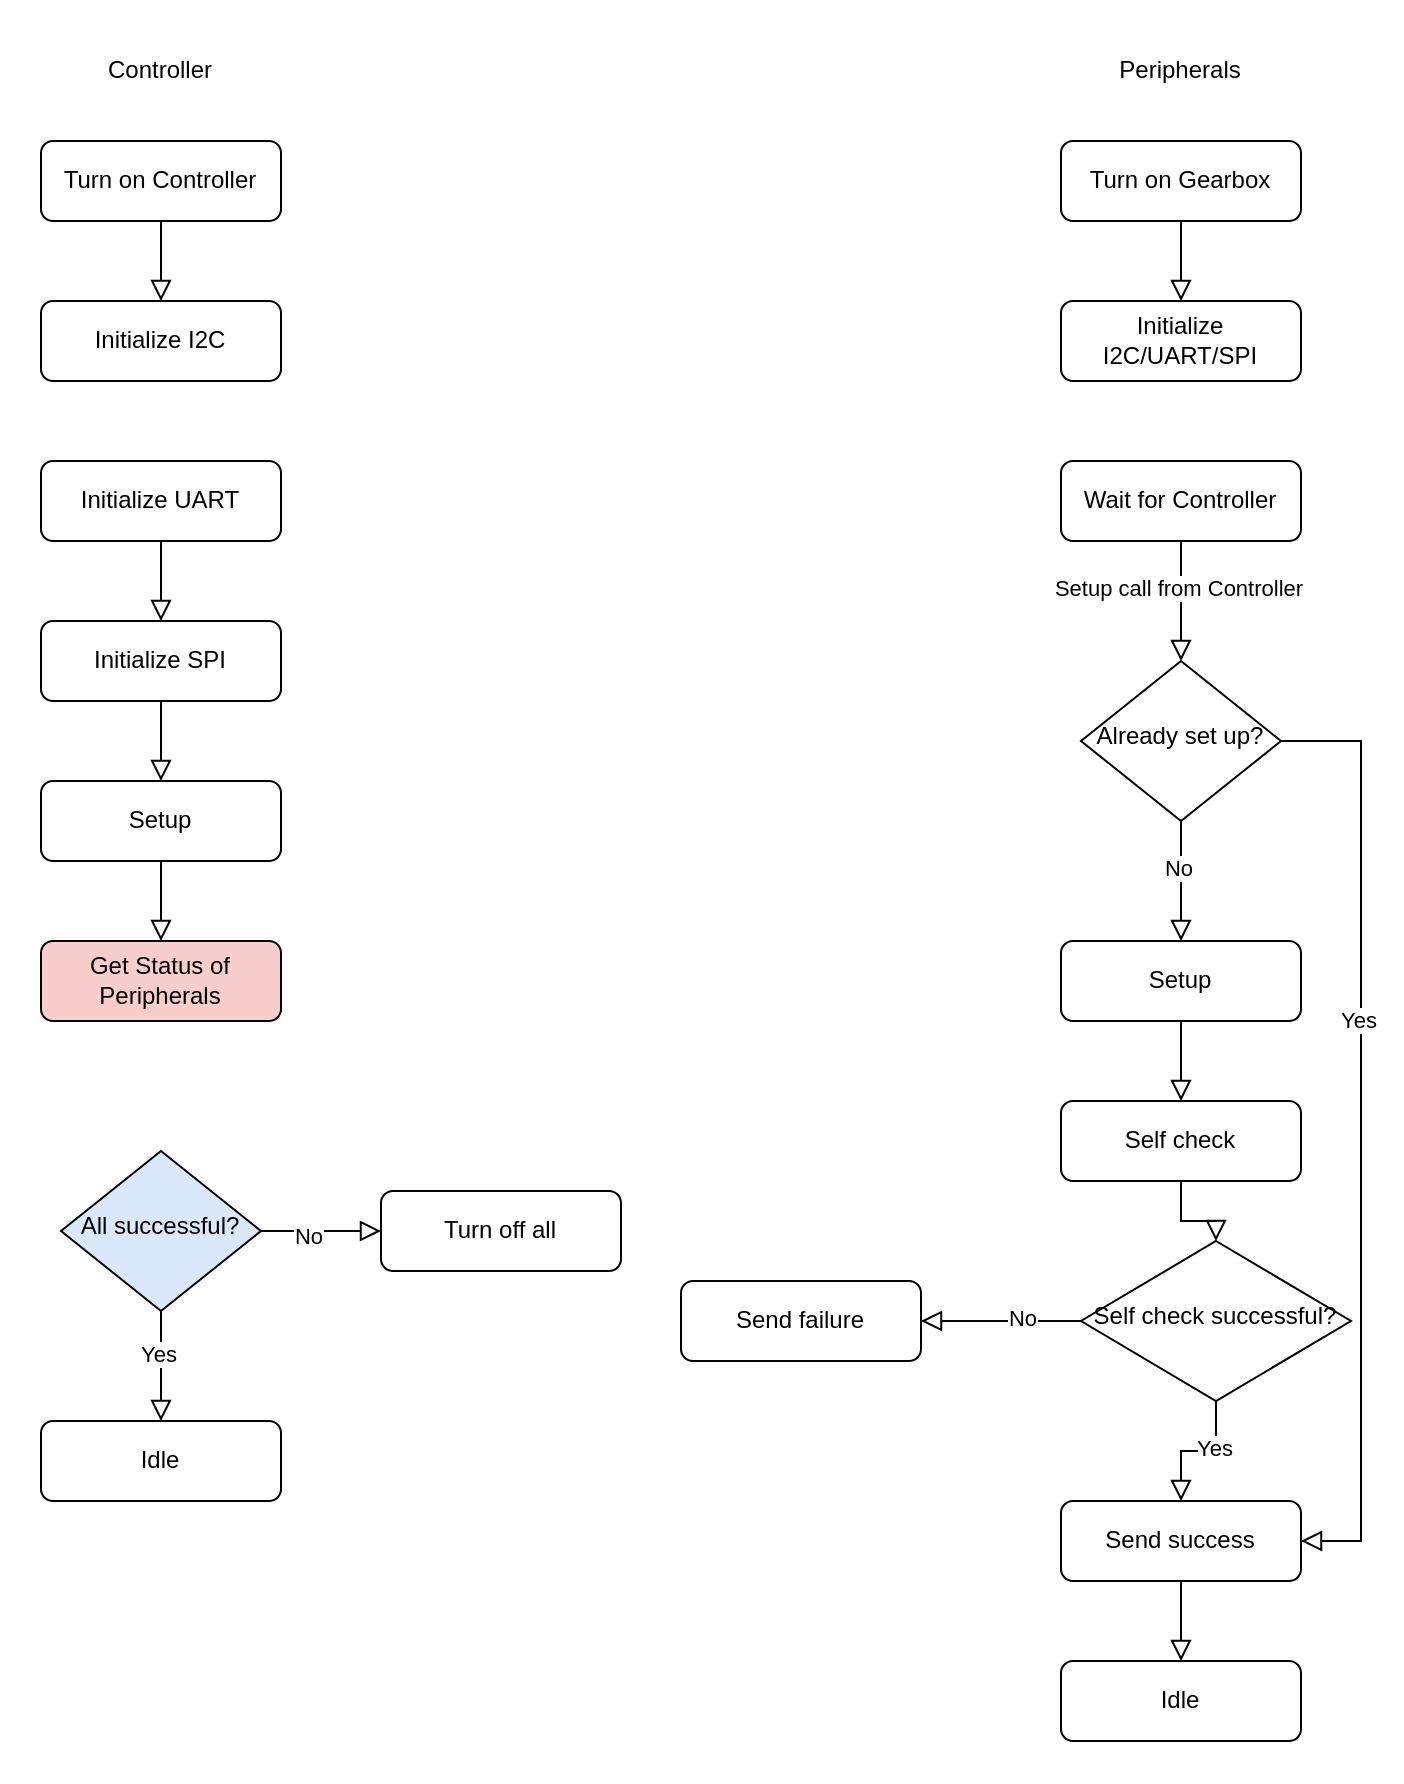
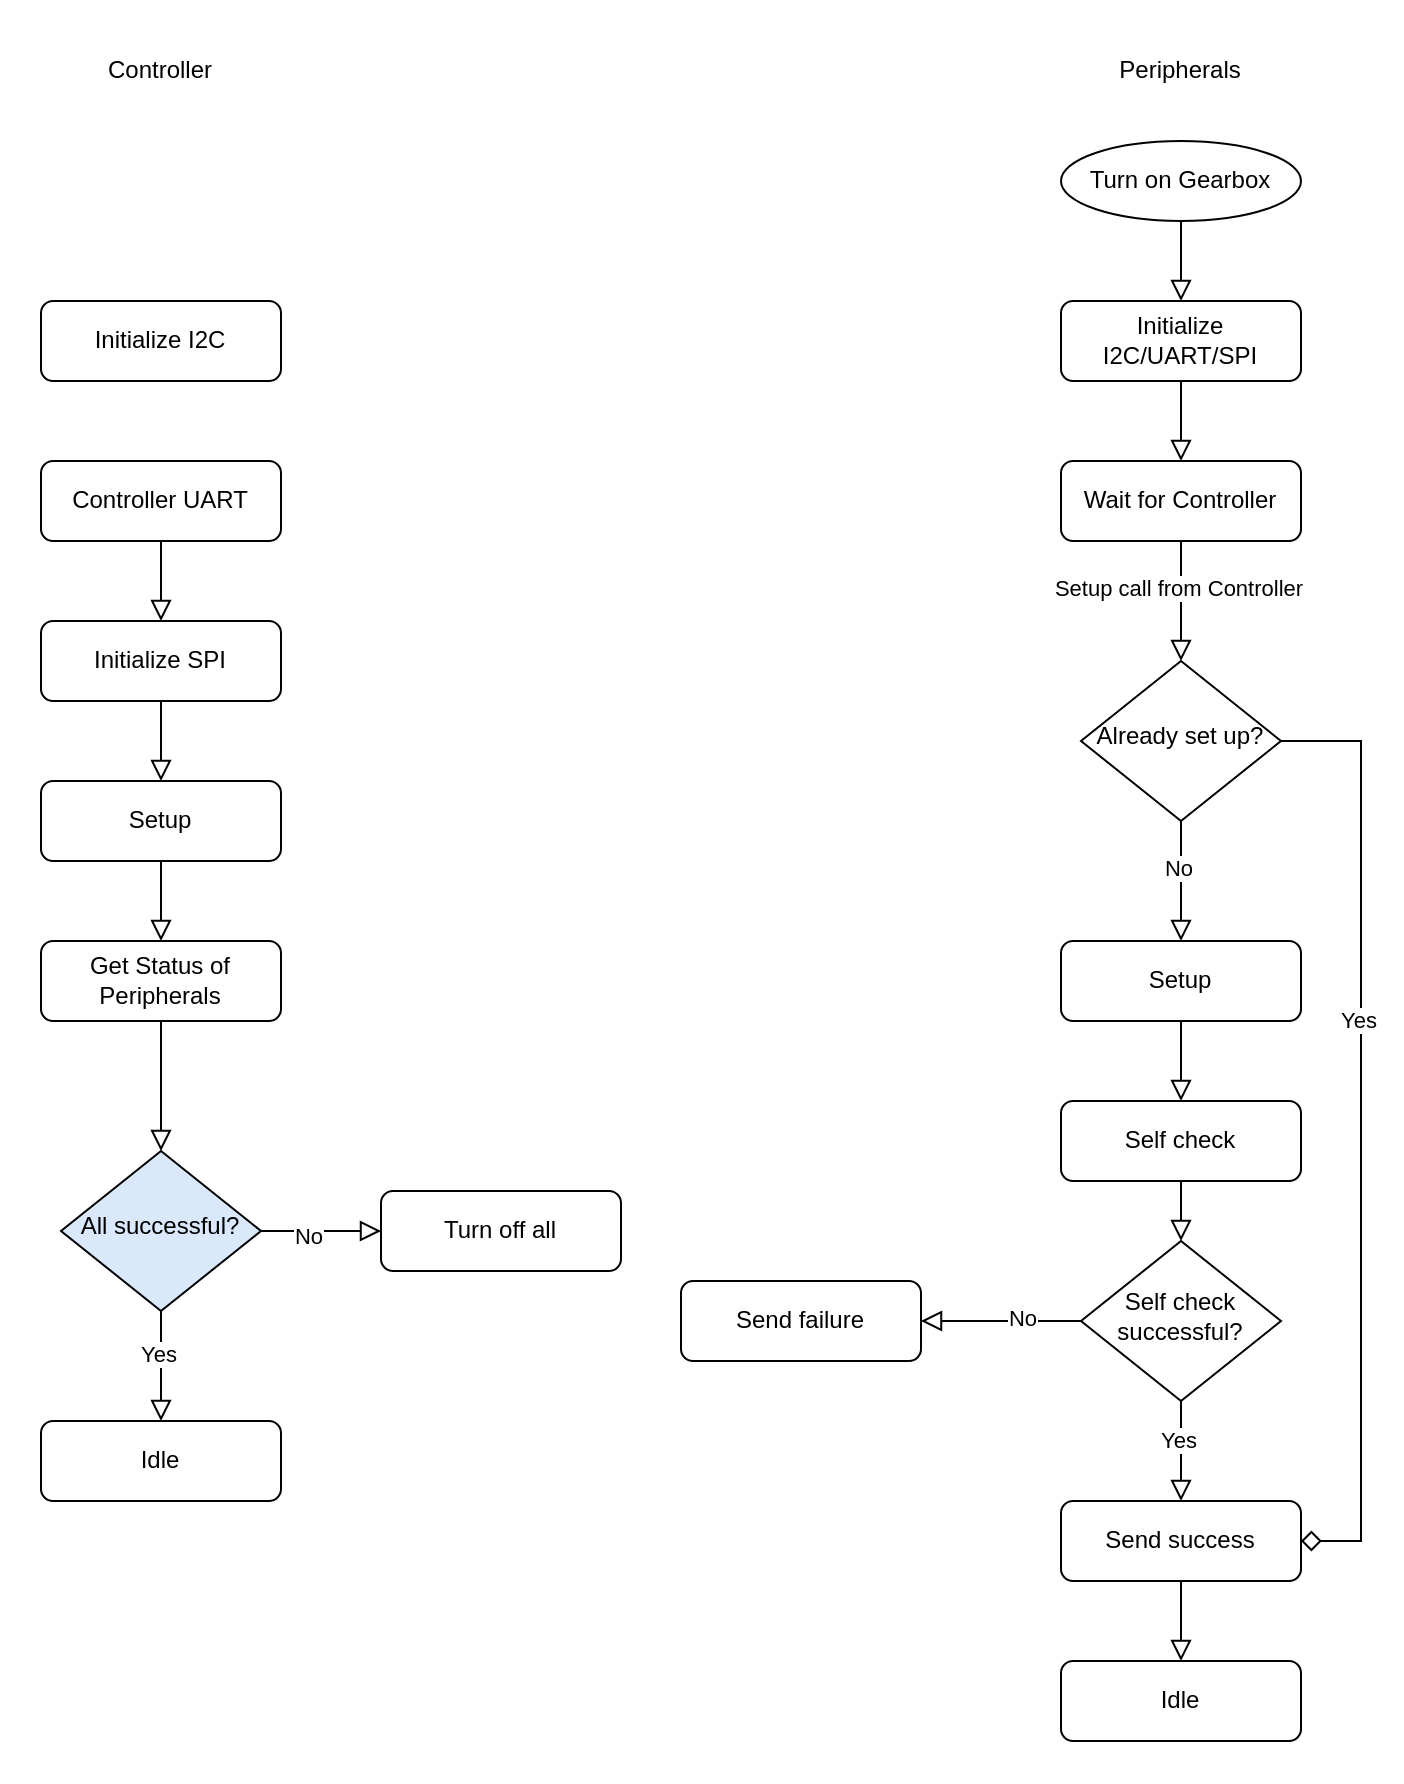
(161, 181) -> none
(1181, 181) -> (1181, 181)
(161, 250) -> none
none -> (1181, 410)
(161, 501) -> (161, 501)
(161, 981) -> (161, 981)
none -> (161, 1075)
(1216, 1321) -> (1181, 1321)
(1322, 1541) -> (1322, 1541)
